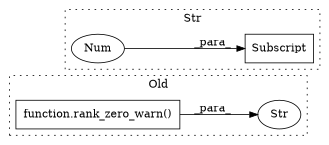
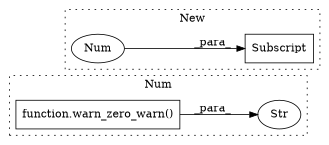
(193, 19) -> (193, 19)
(158, 85) -> (158, 85)
(98, 115) -> (98, 115)
